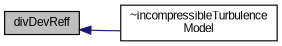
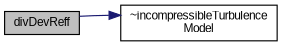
(106, 31) -> (94, 16)
